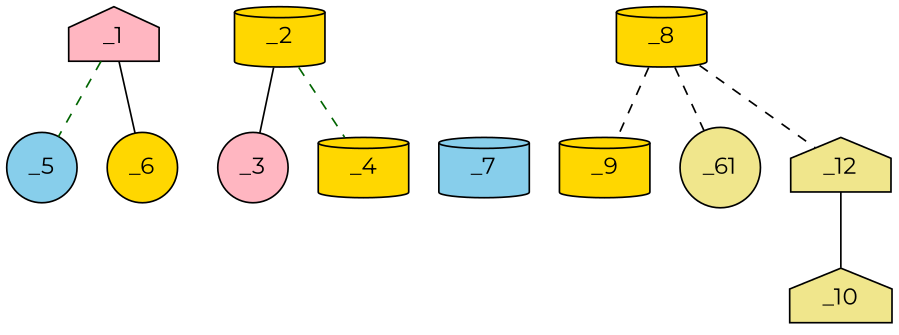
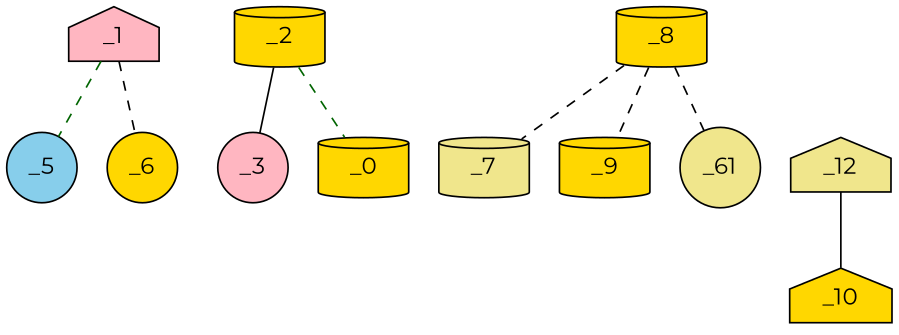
(127, 97) -> (127, 97)
(757, 107) -> (573, 102)
(363, 168) -> (363, 168)
(484, 168) -> (484, 168)
(841, 298) -> (841, 298)
